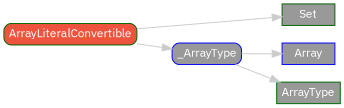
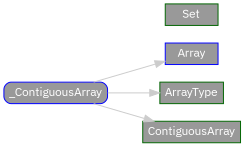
(70, 34) -> none
(207, 54) -> (56, 93)
none -> (192, 132)
